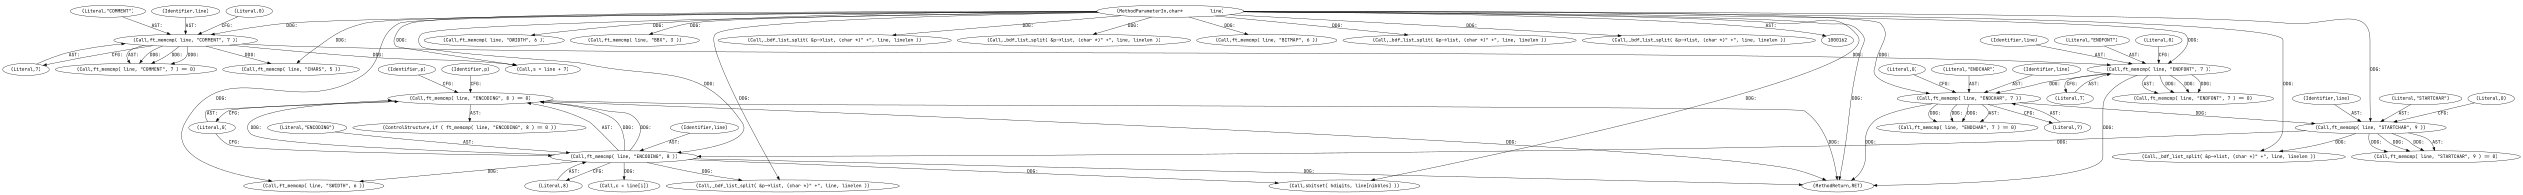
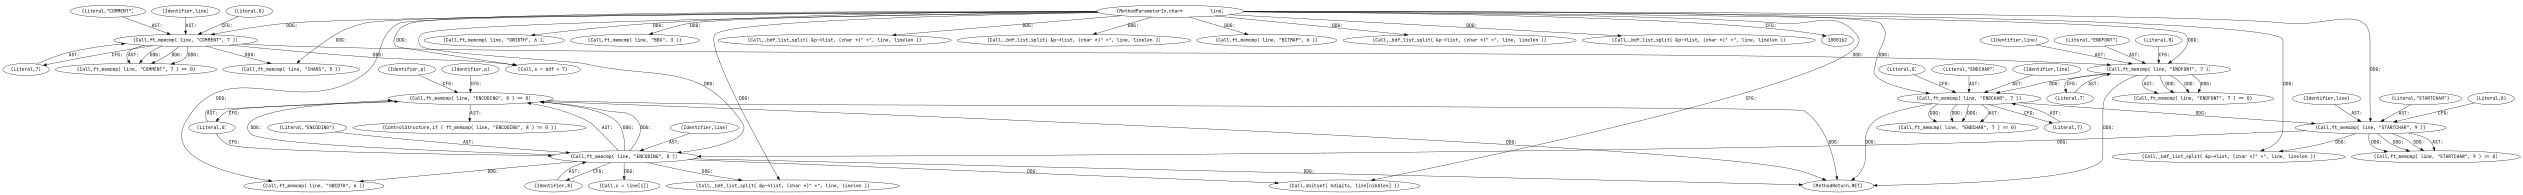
(1762, 20) -> none
(1773, 26) -> (1773, 26)
(543, 69) -> (543, 69)
(1752, 99) -> (1752, 99)
(553, 186) -> (553, 186)
